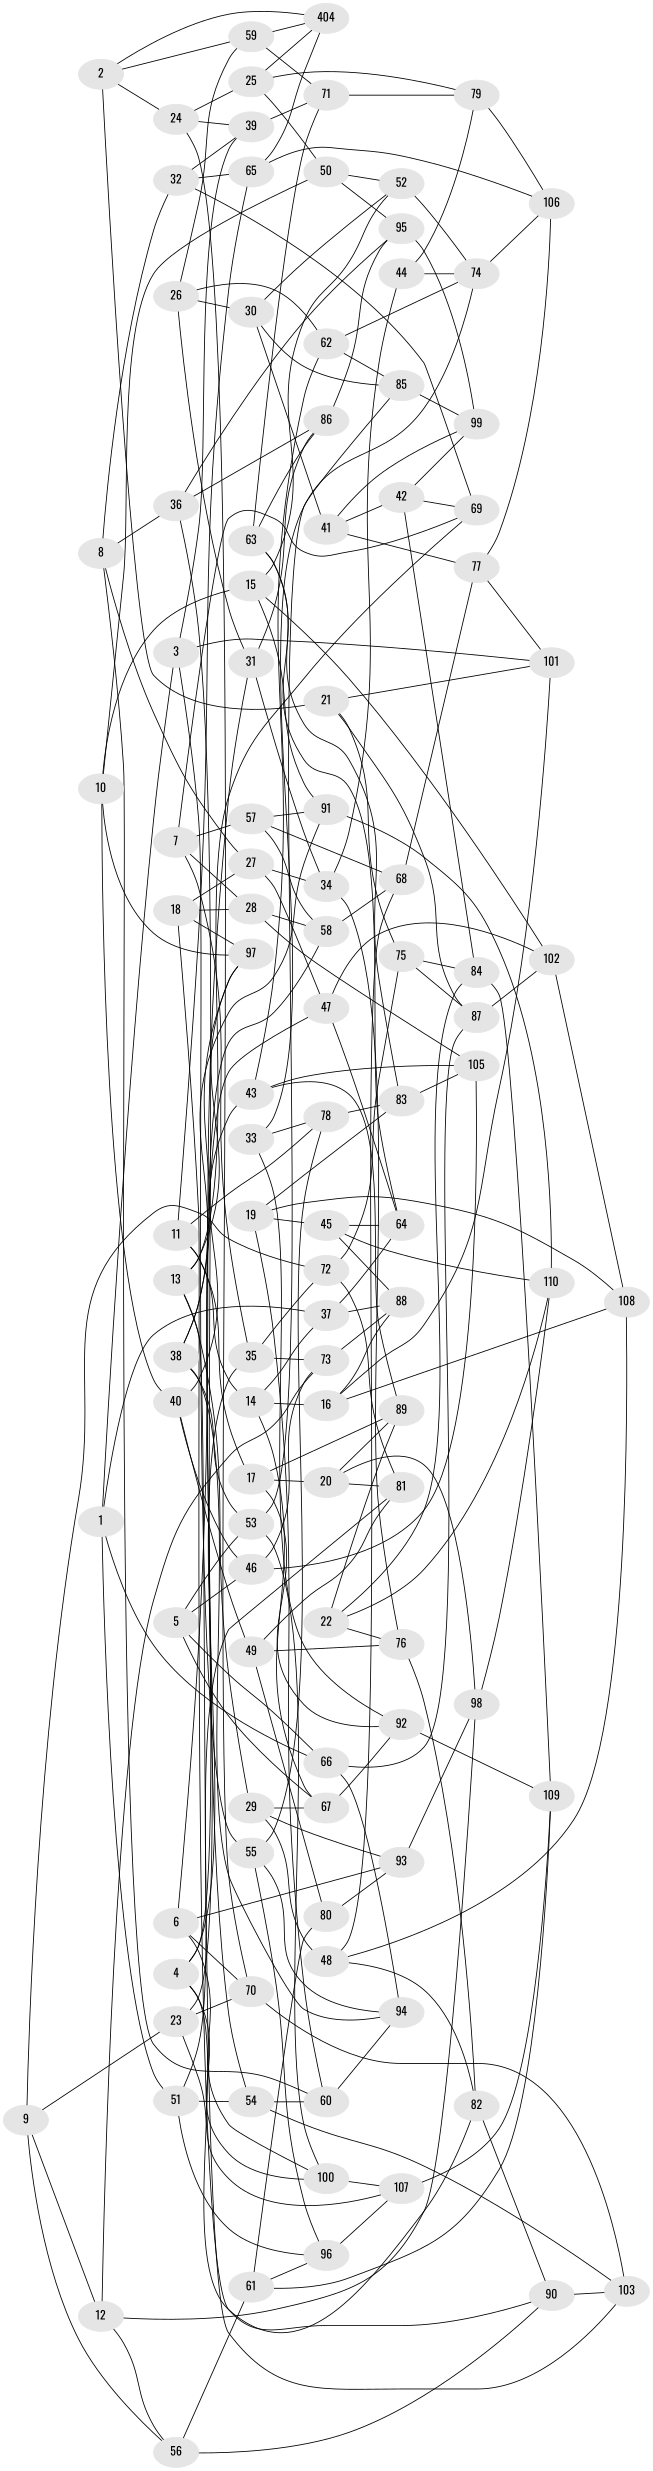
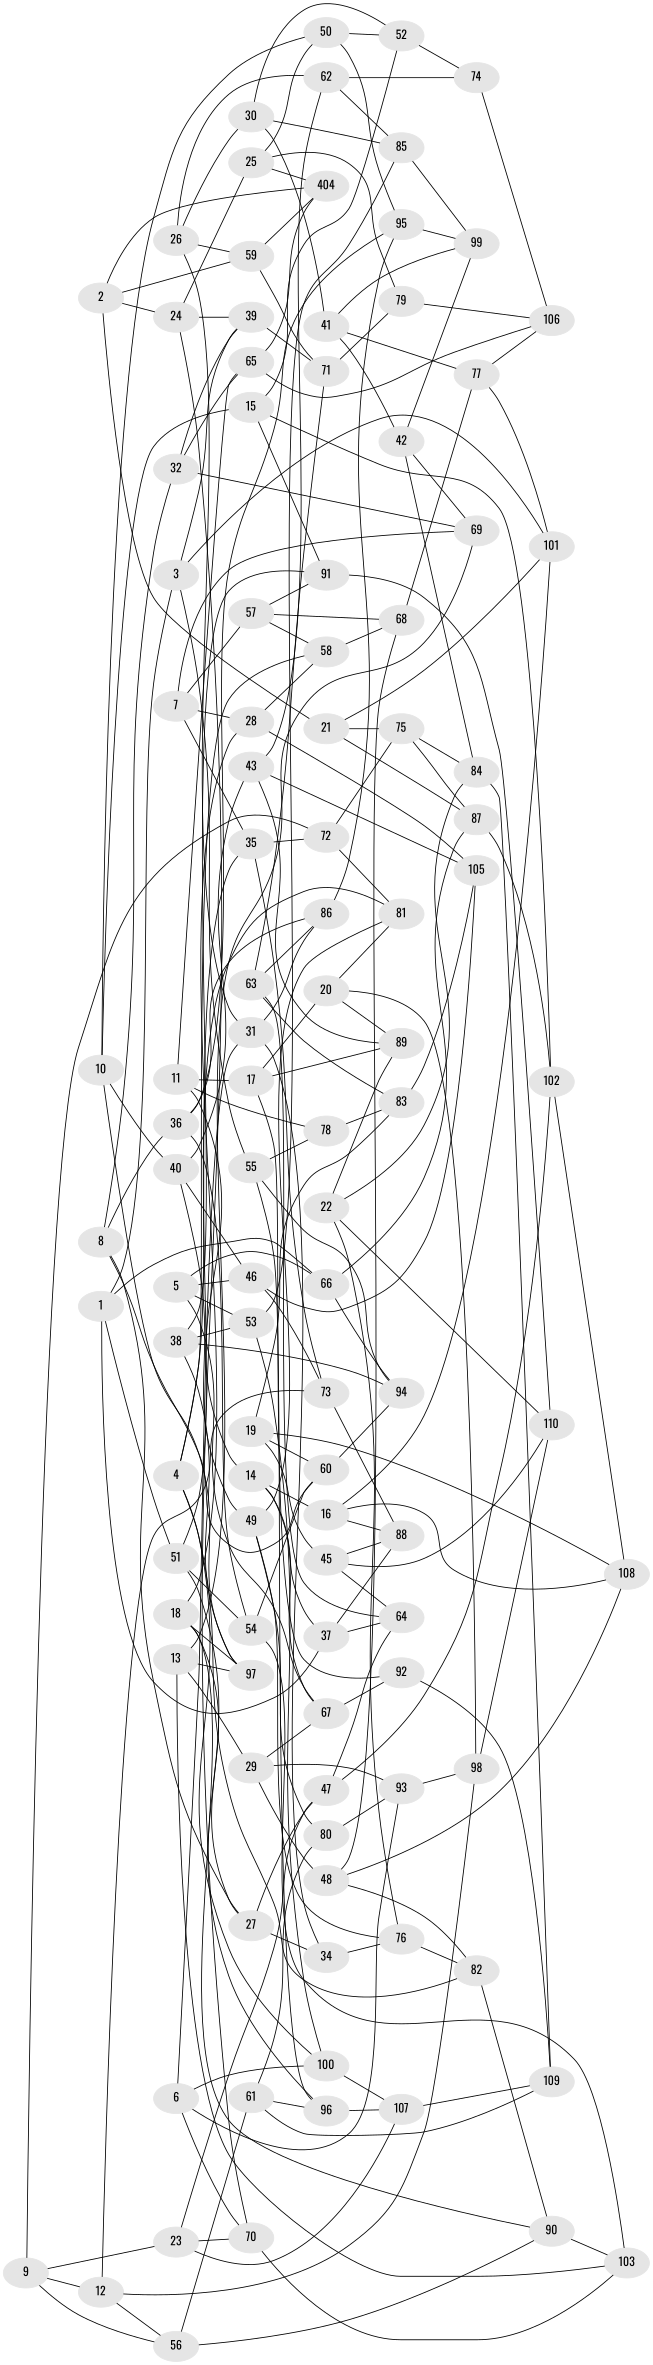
(402, 274) -> none
(251, 1139) -> none
